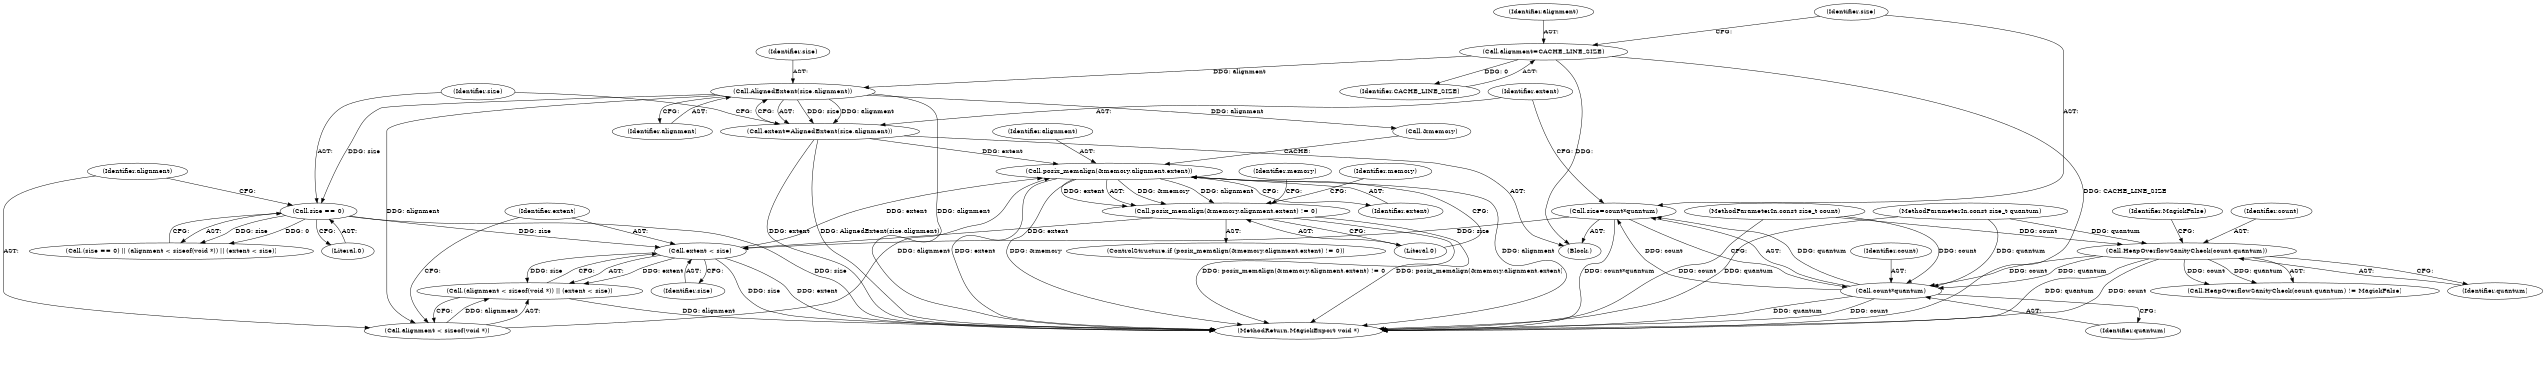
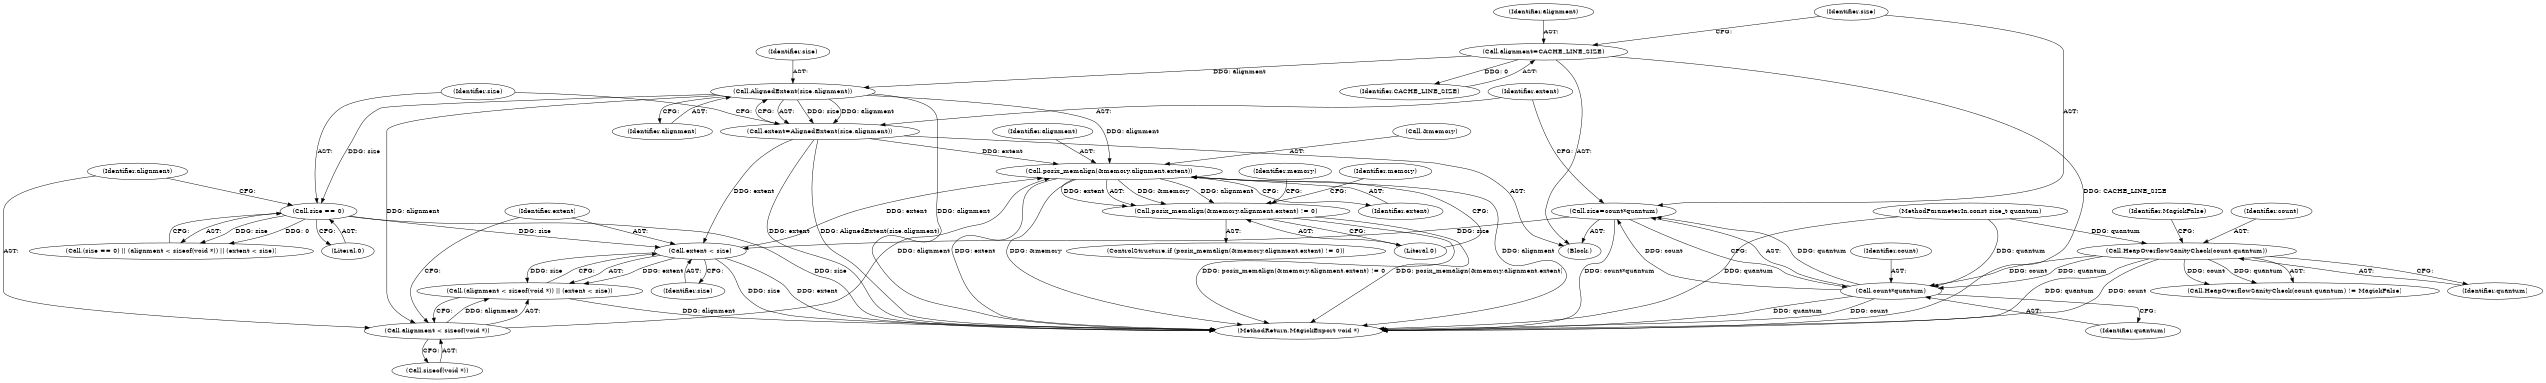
(1142, 110) -> (1002, 105)
(1298, 151) -> (1298, 151)
(1585, 151) -> (1585, 151)
(1775, 211) -> none
(960, 233) -> (740, 180)
none -> (437, 371)
